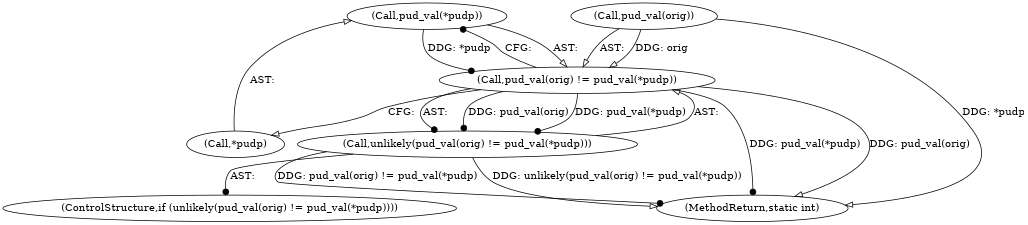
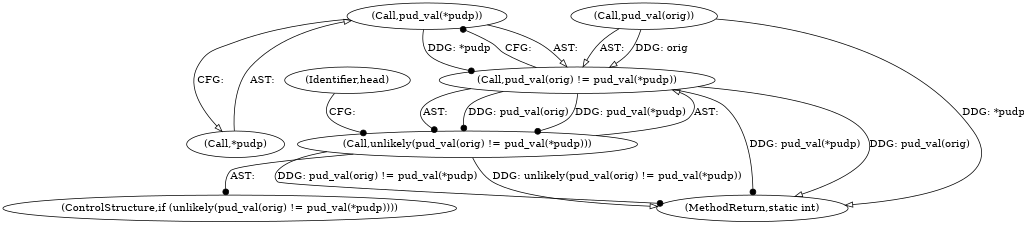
none -> (347, 80)
(379, 110) -> (237, 42)
